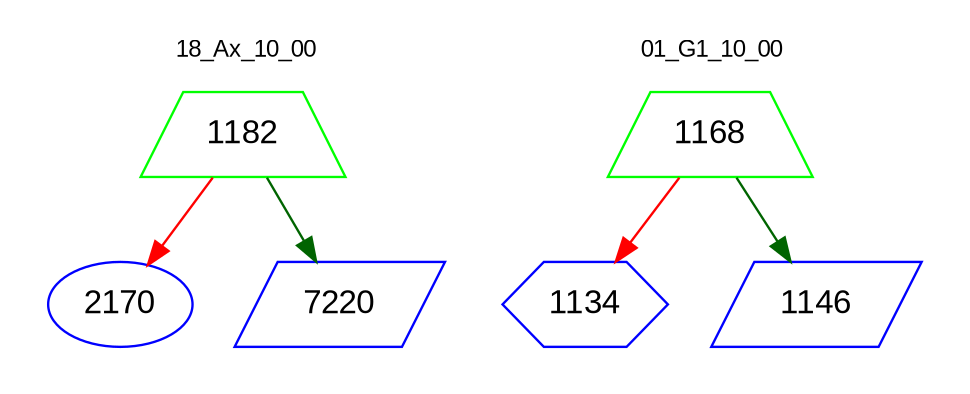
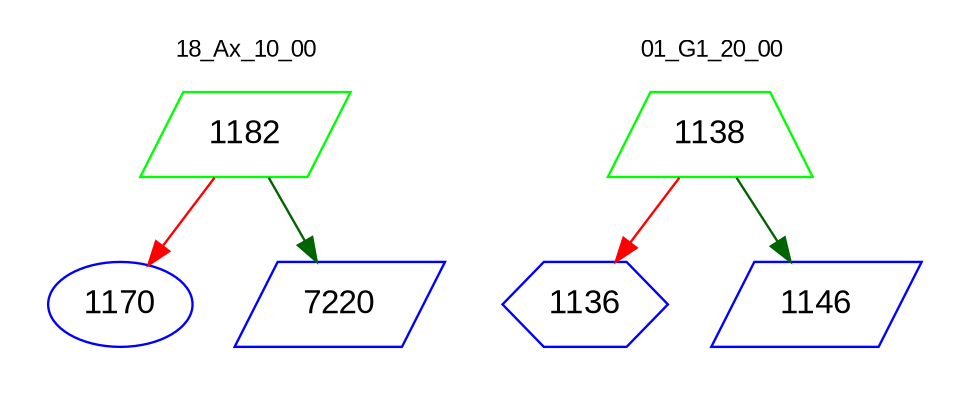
(713, 51) -> (713, 51)
(243, 135) -> (245, 135)
(710, 135) -> (710, 135)
(120, 304) -> (120, 304)
(585, 304) -> (585, 304)
